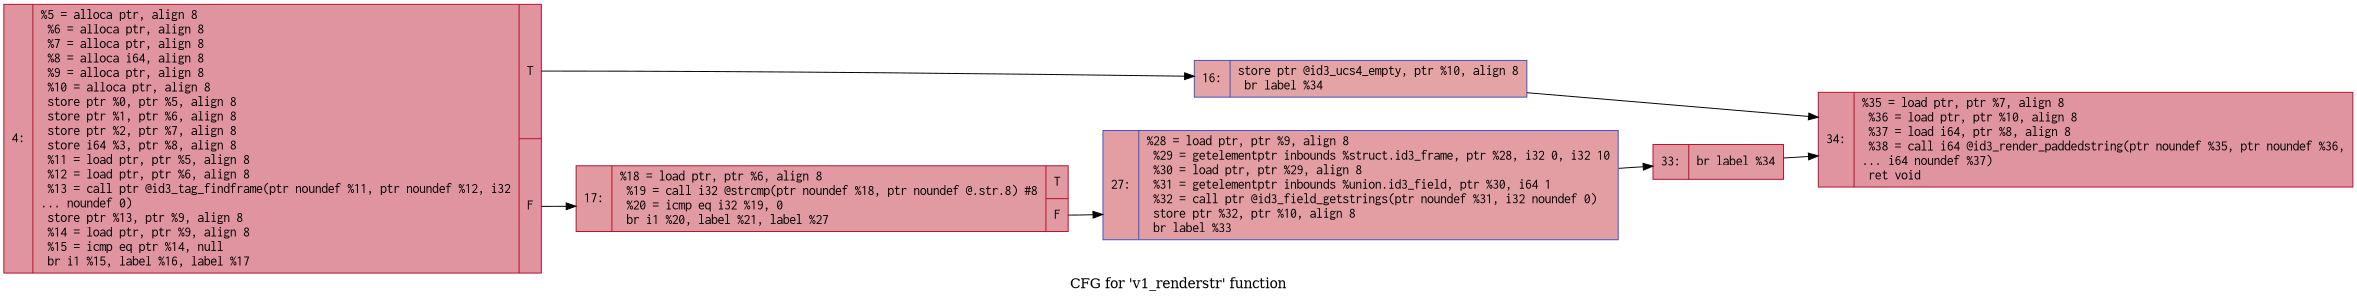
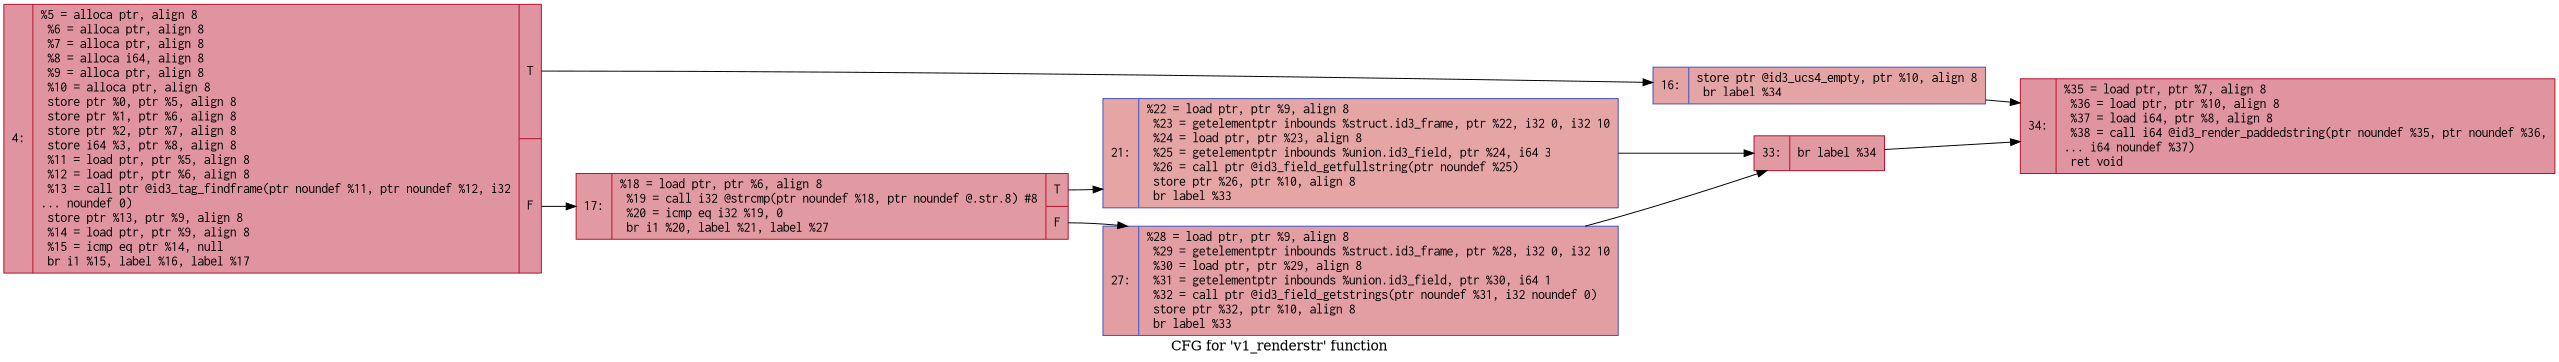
none -> (1361, 153)
